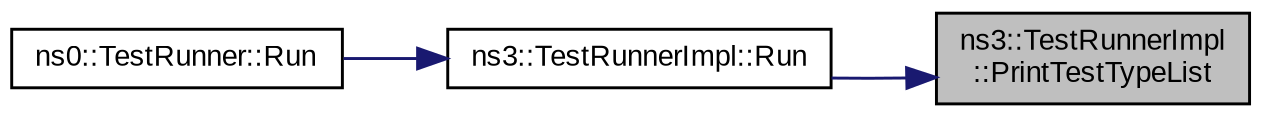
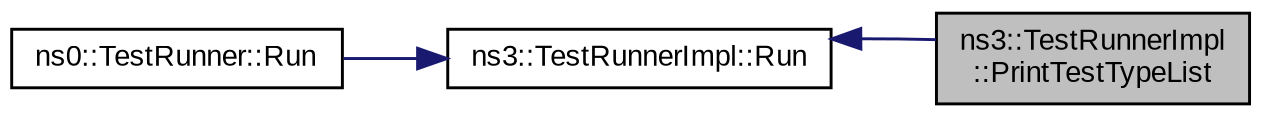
(869, 78) -> (899, 39)
